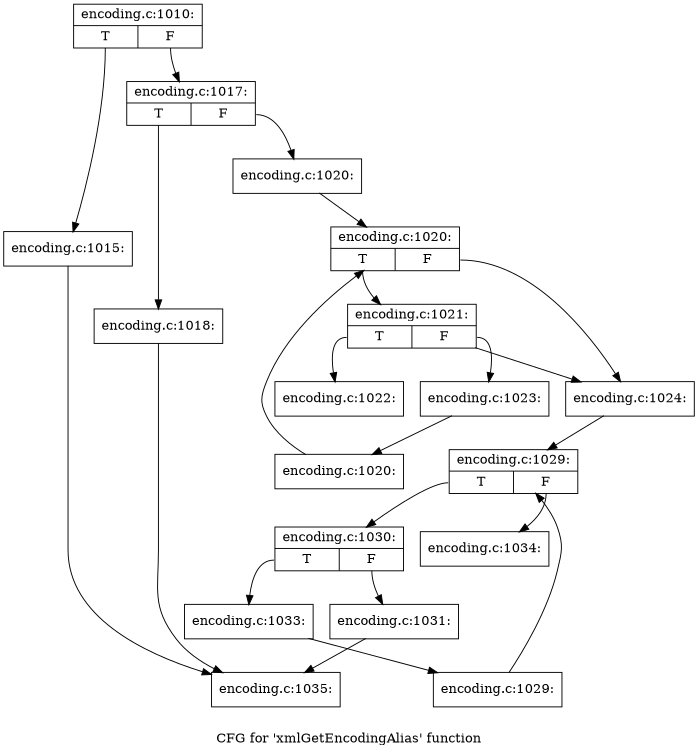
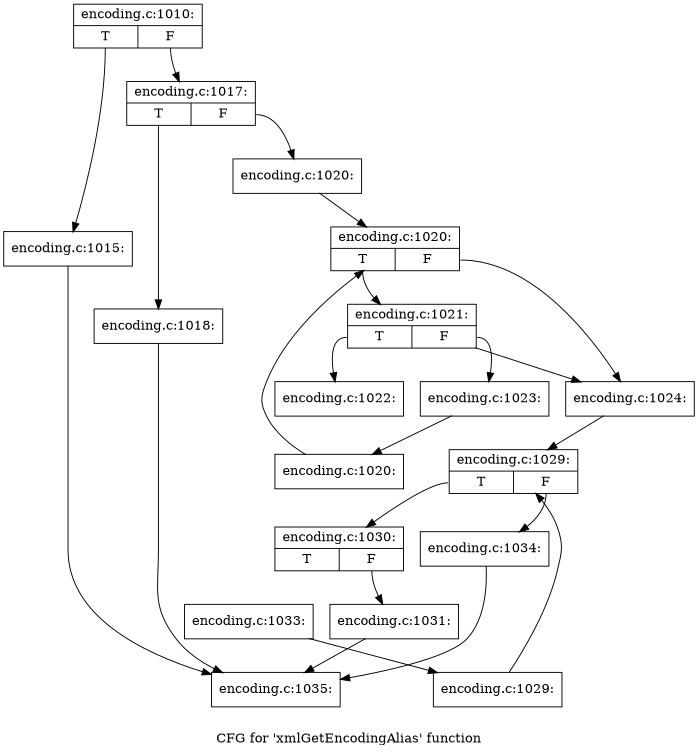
(256, 573) -> none
none -> (447, 652)
